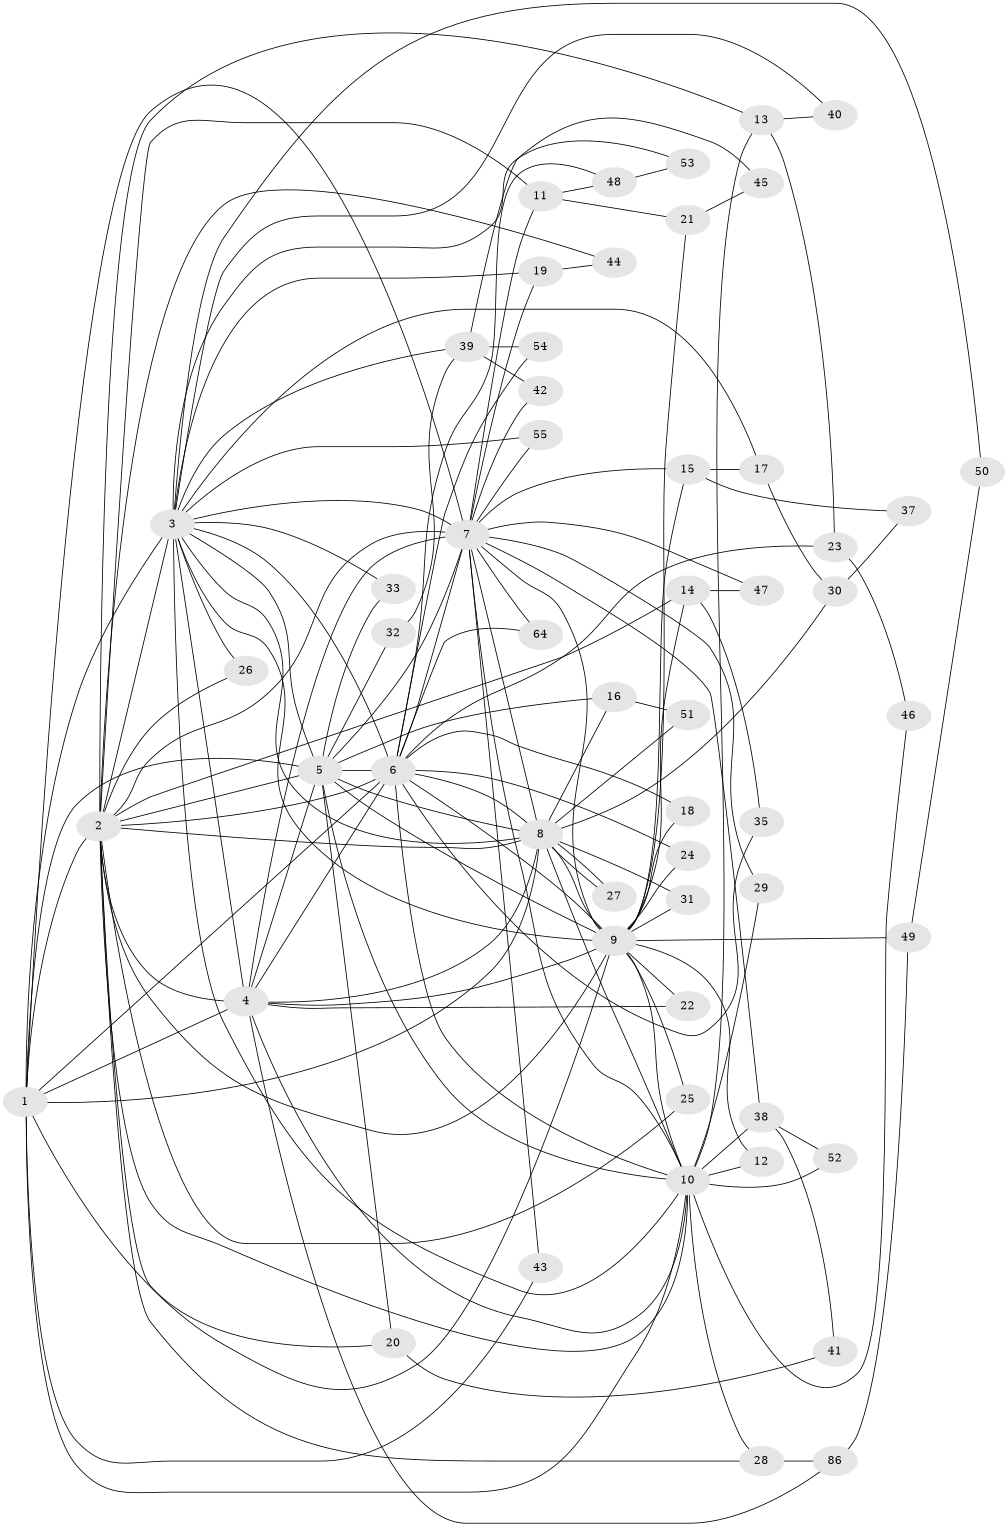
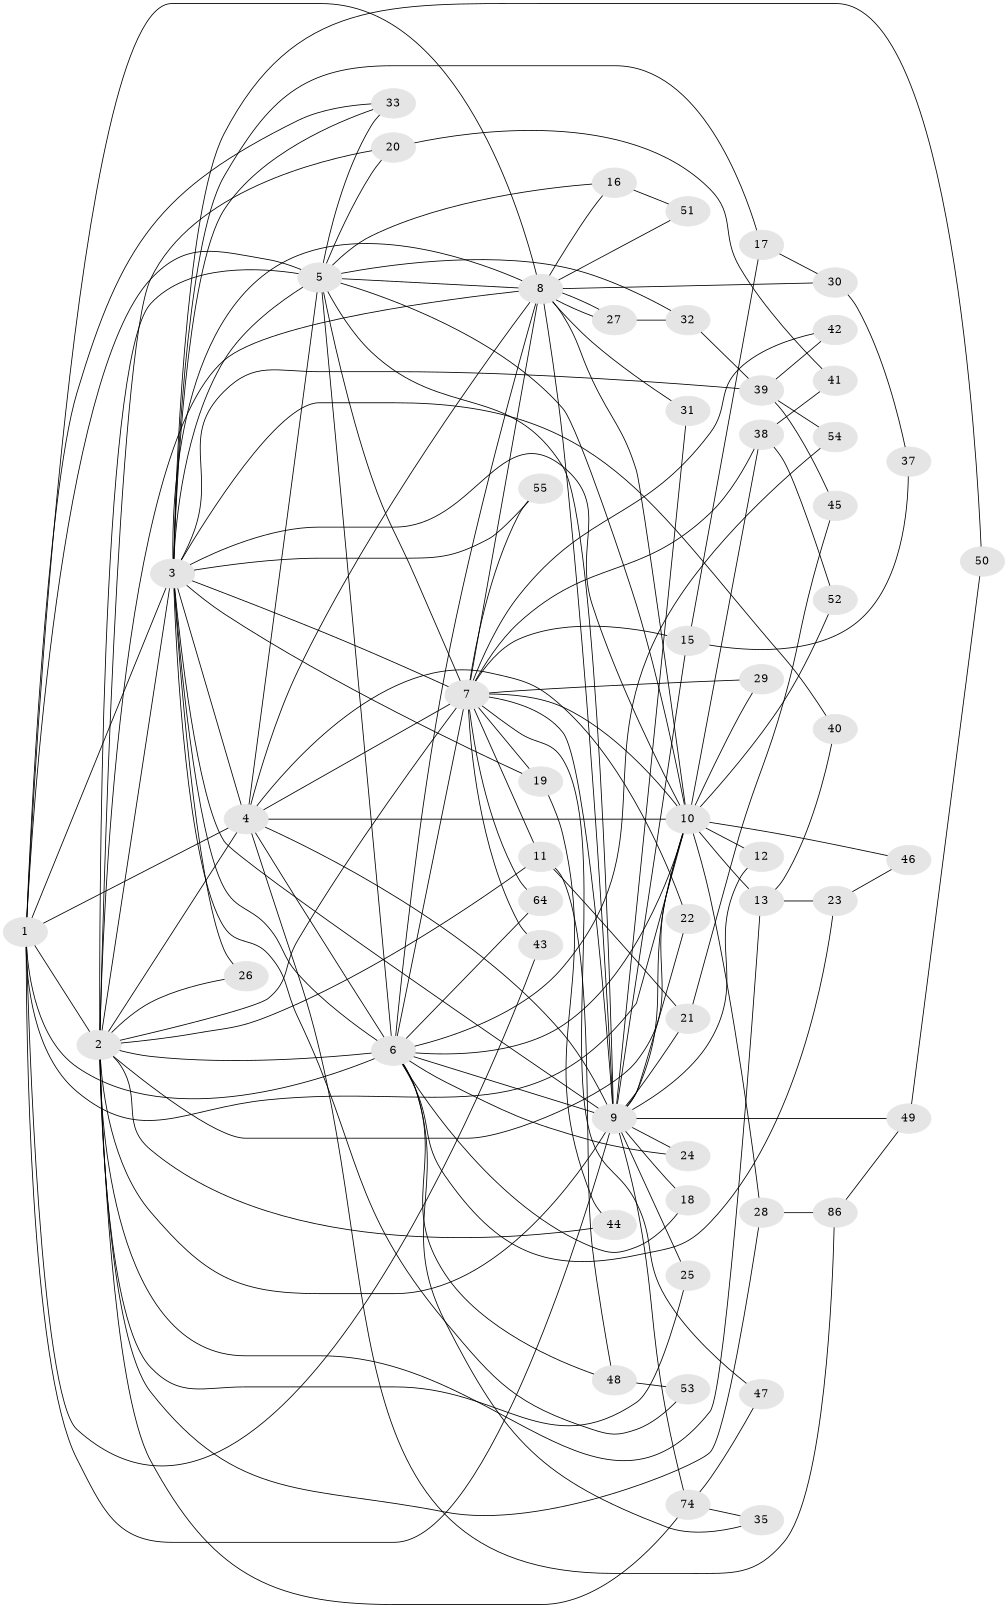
(96, 301) -> (73, 411)
none -> (651, 320)
(688, 591) -> (688, 1505)
